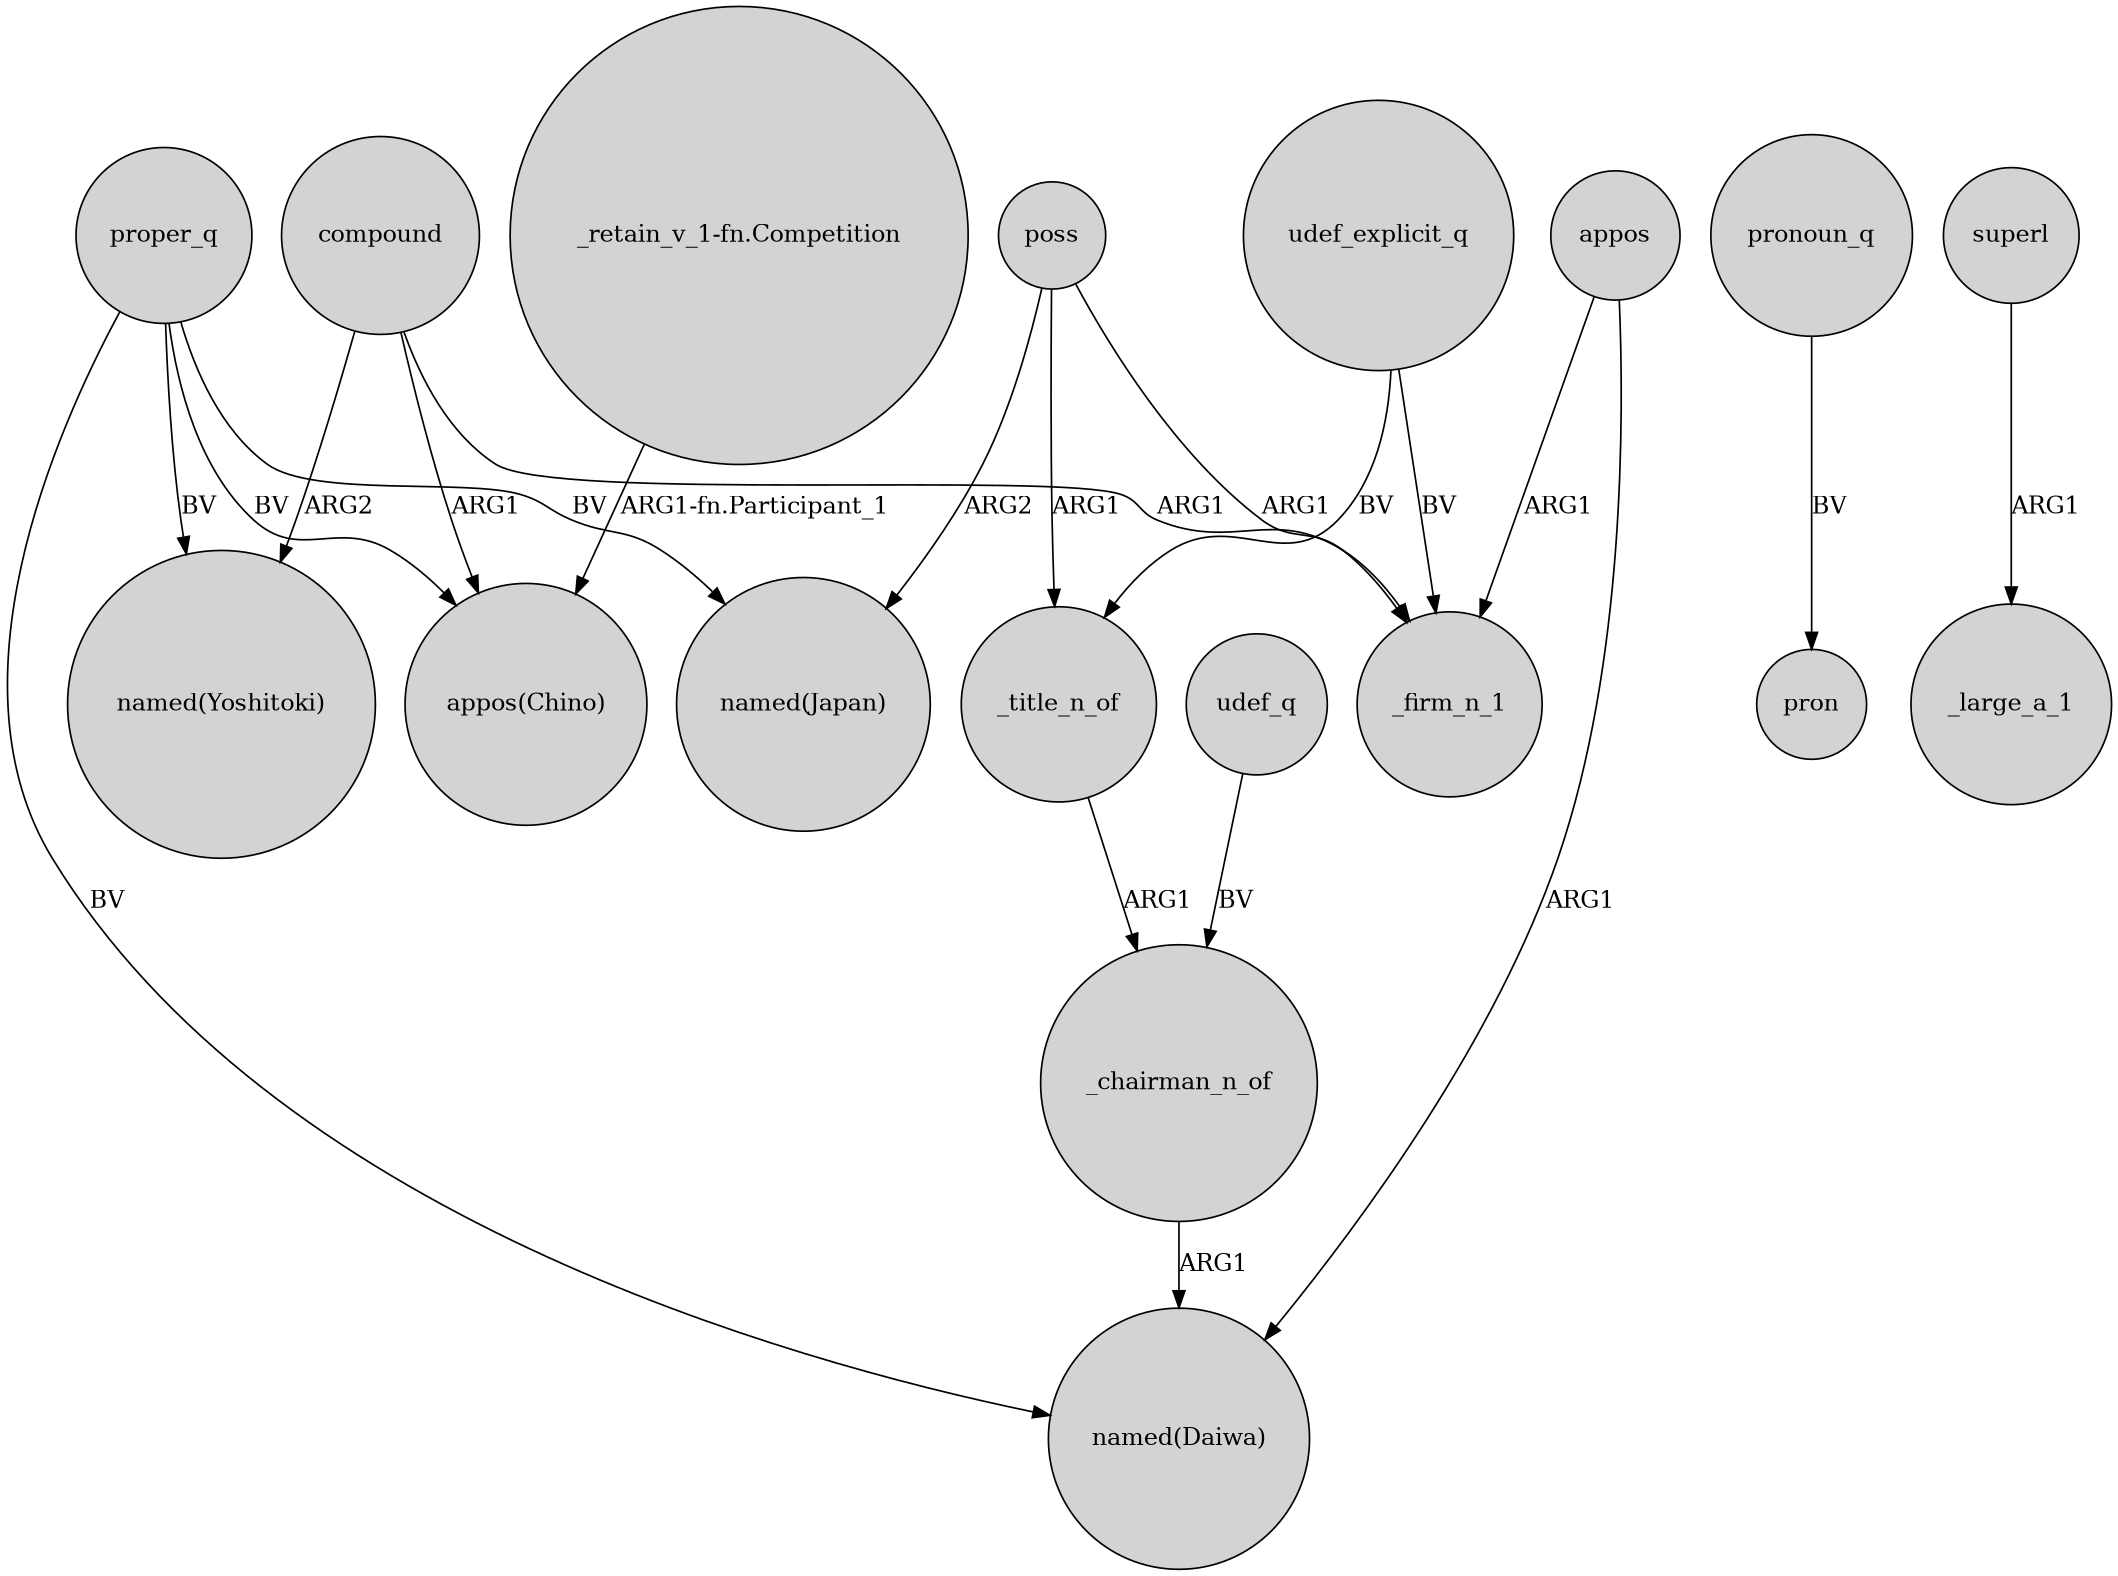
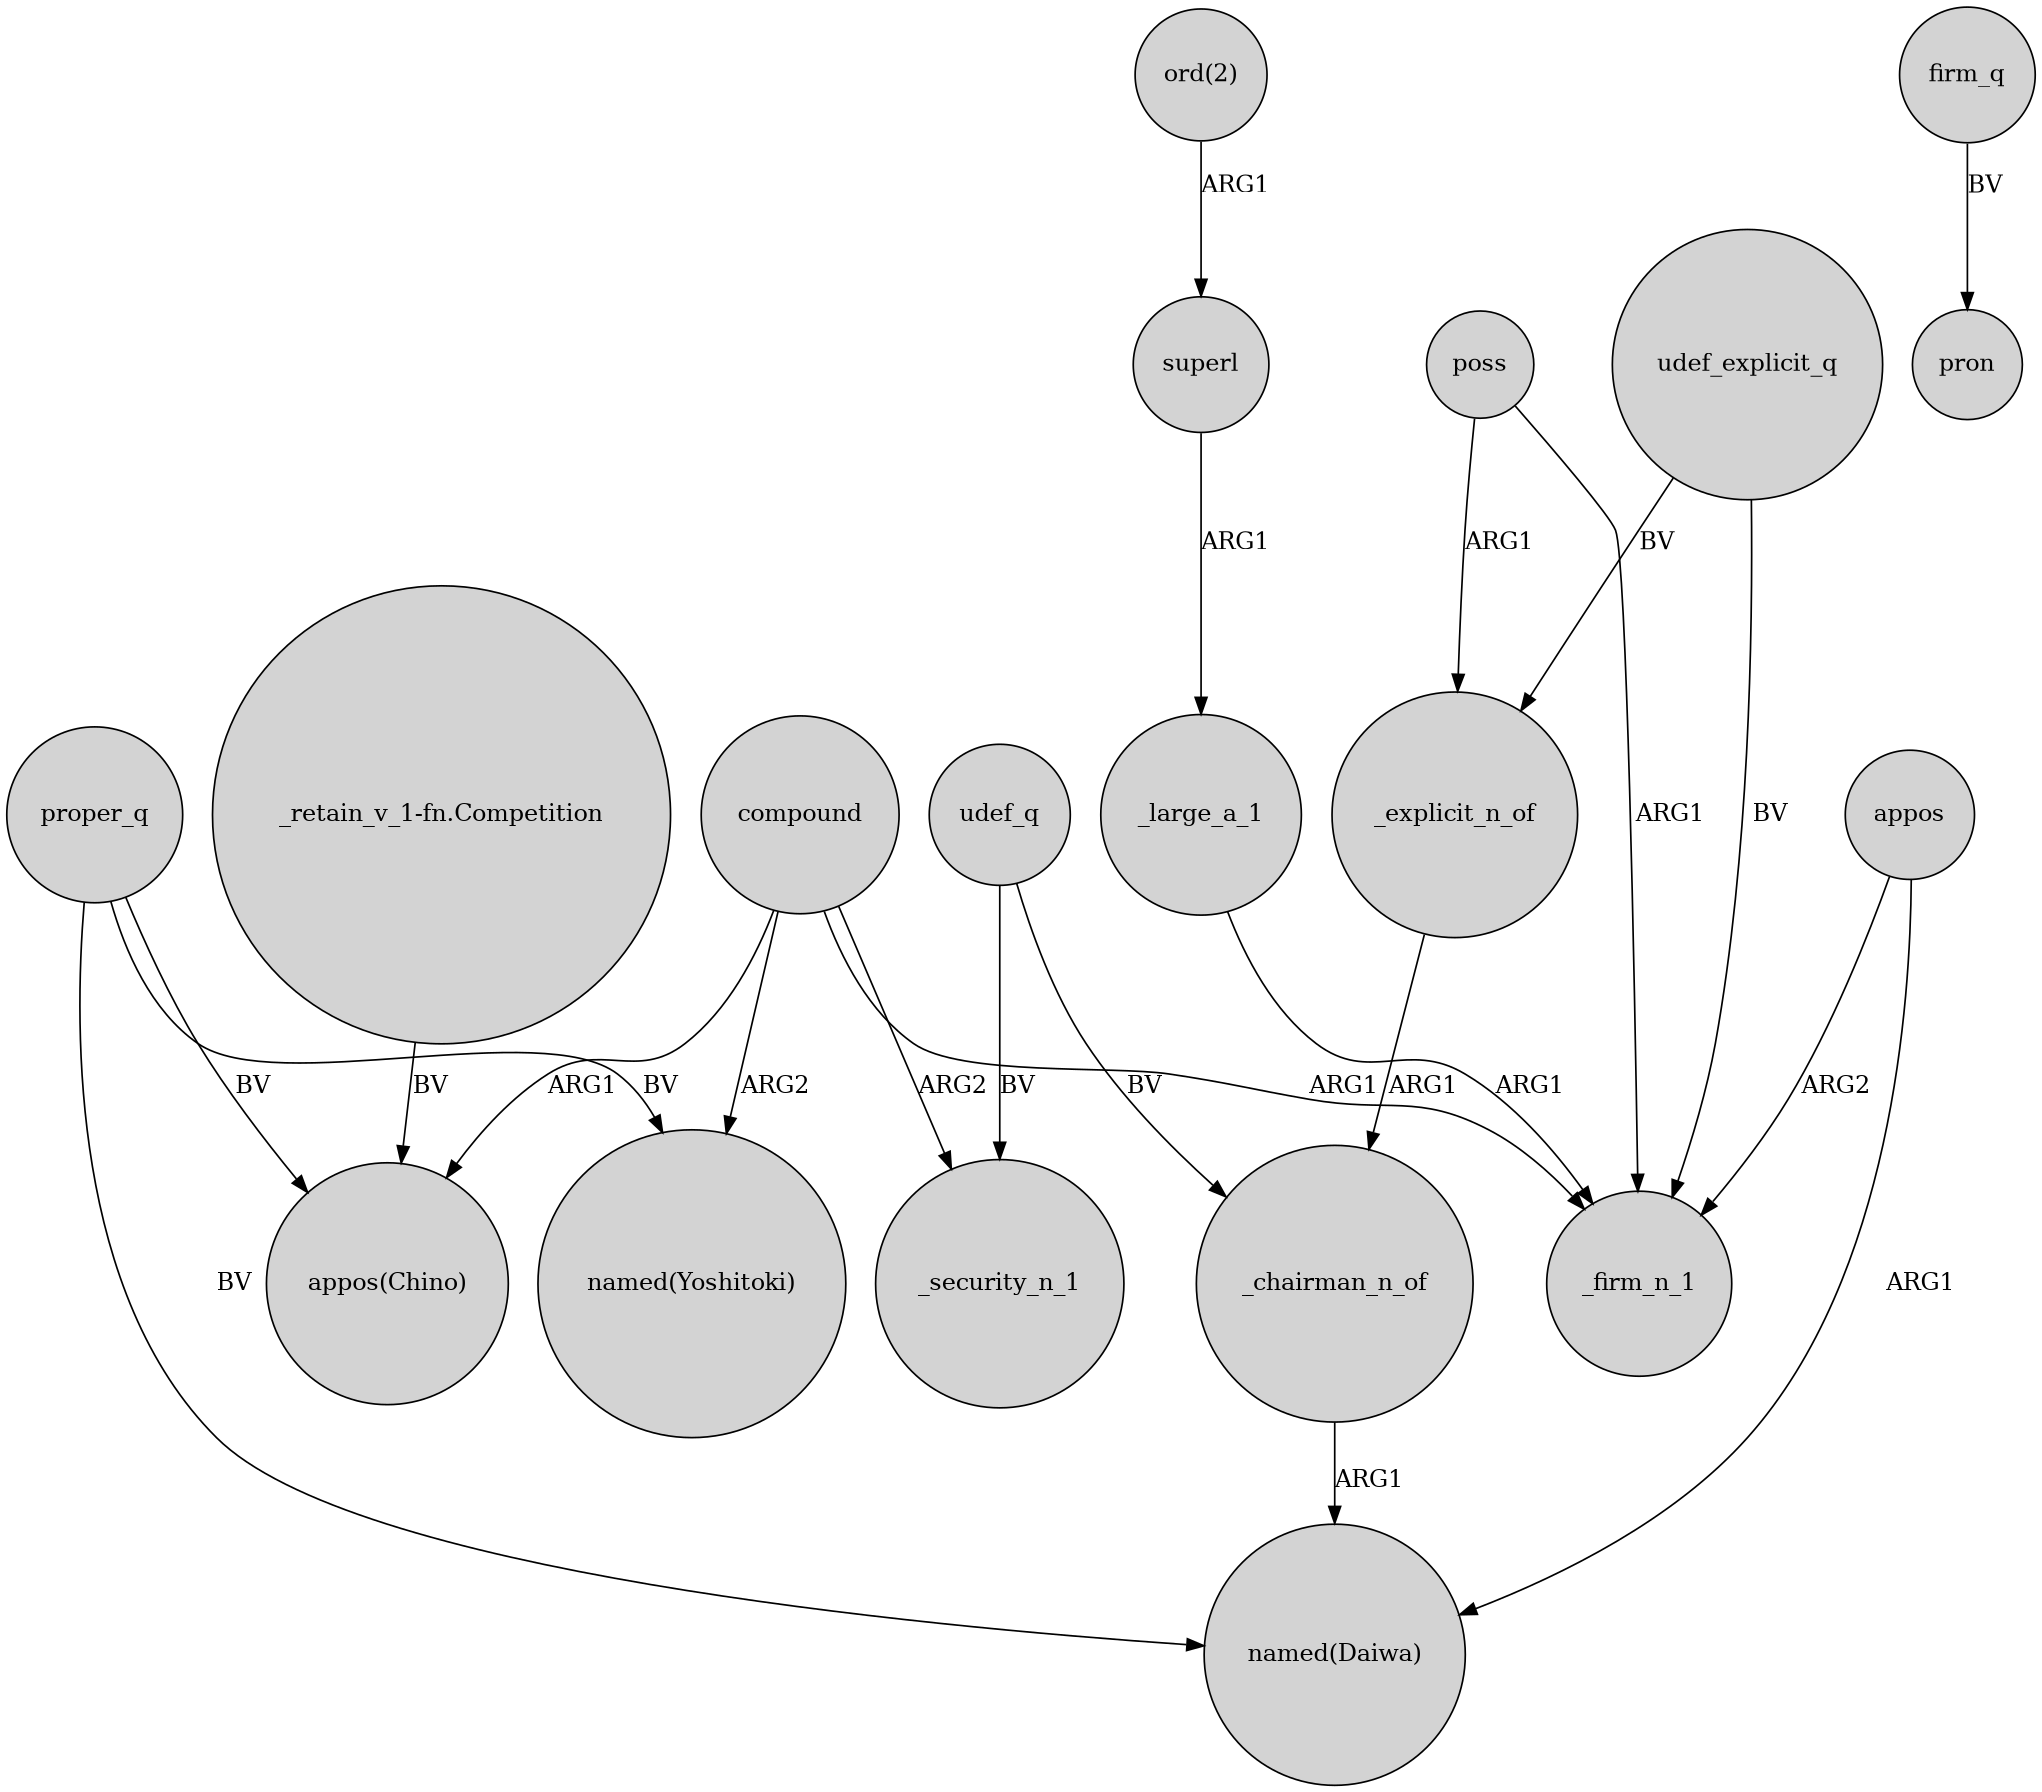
none -> (1201, 75)
(1812, 235) -> (1967, 75)
(755, 507) -> (431, 1087)
(1559, 507) -> (1836, 1087)
(803, 704) -> none
(1059, 704) -> (1455, 815)
none -> (1381, 1062)
none -> (1000, 1284)
